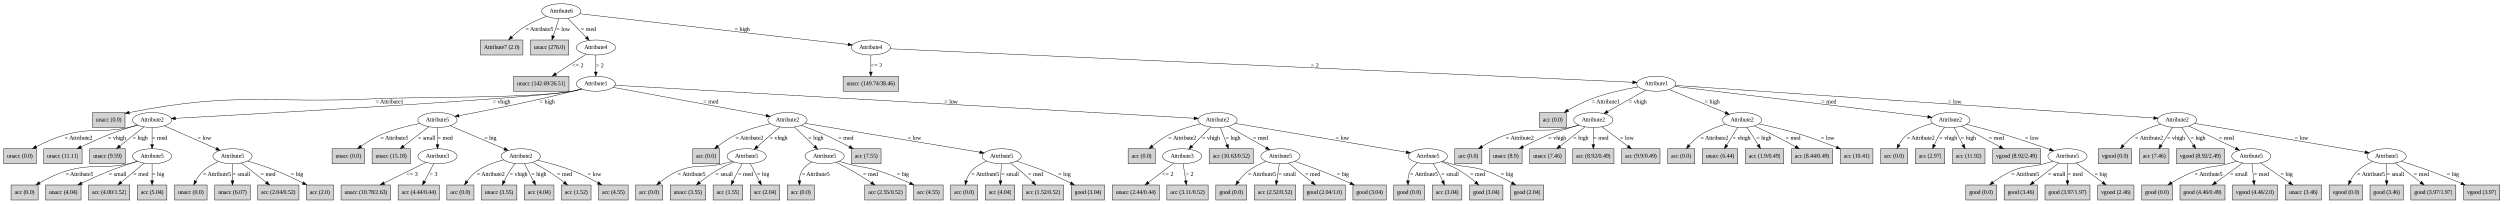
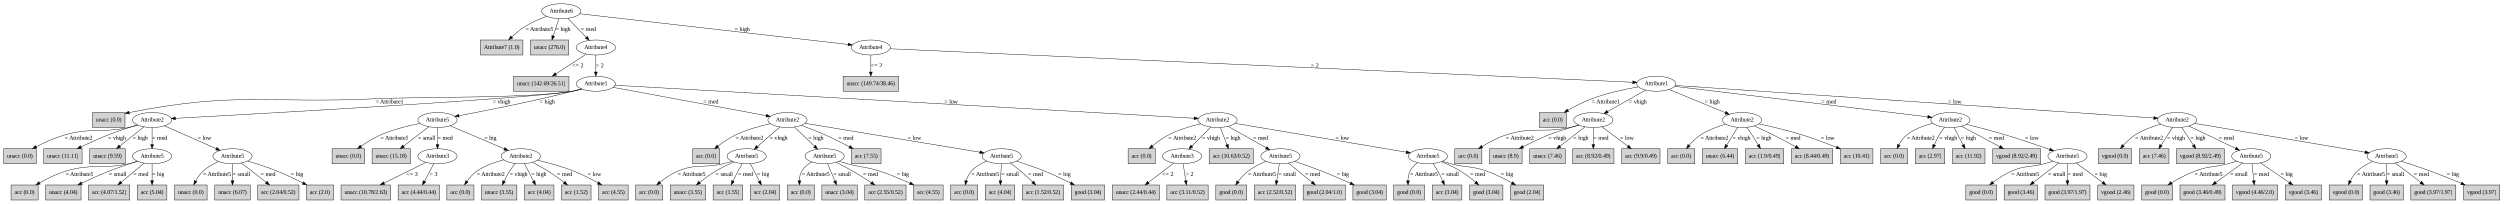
(563, 29) -> (563, 29)
(502, 48) -> (502, 48)
(109, 192) -> (109, 192)
none -> (840, 192)
(2202, 192) -> (2202, 192)
(2303, 192) -> (2303, 192)
